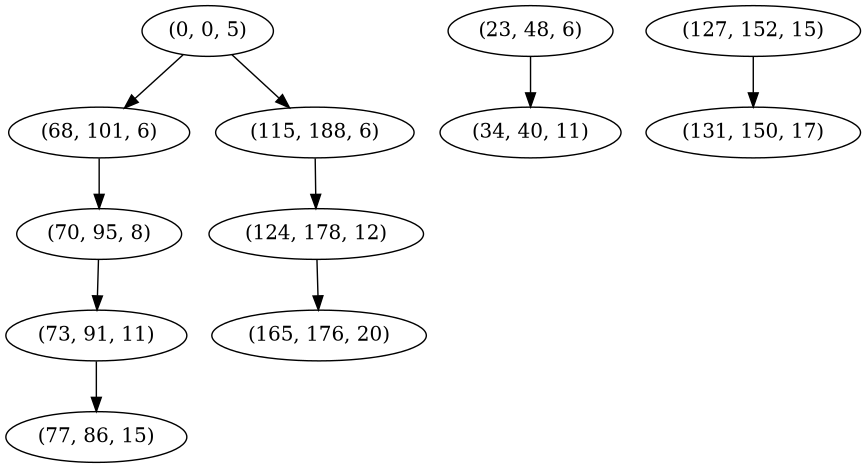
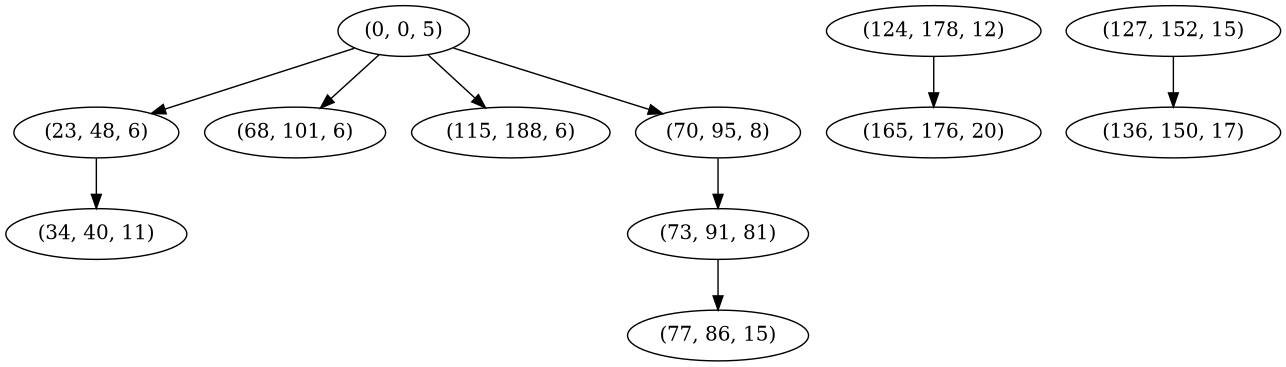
none -> (260, 79)
(753, 133) -> (1173, 133)
(99, 176) -> (551, 79)
(315, 176) -> none
(96, 336) -> (718, 234)
